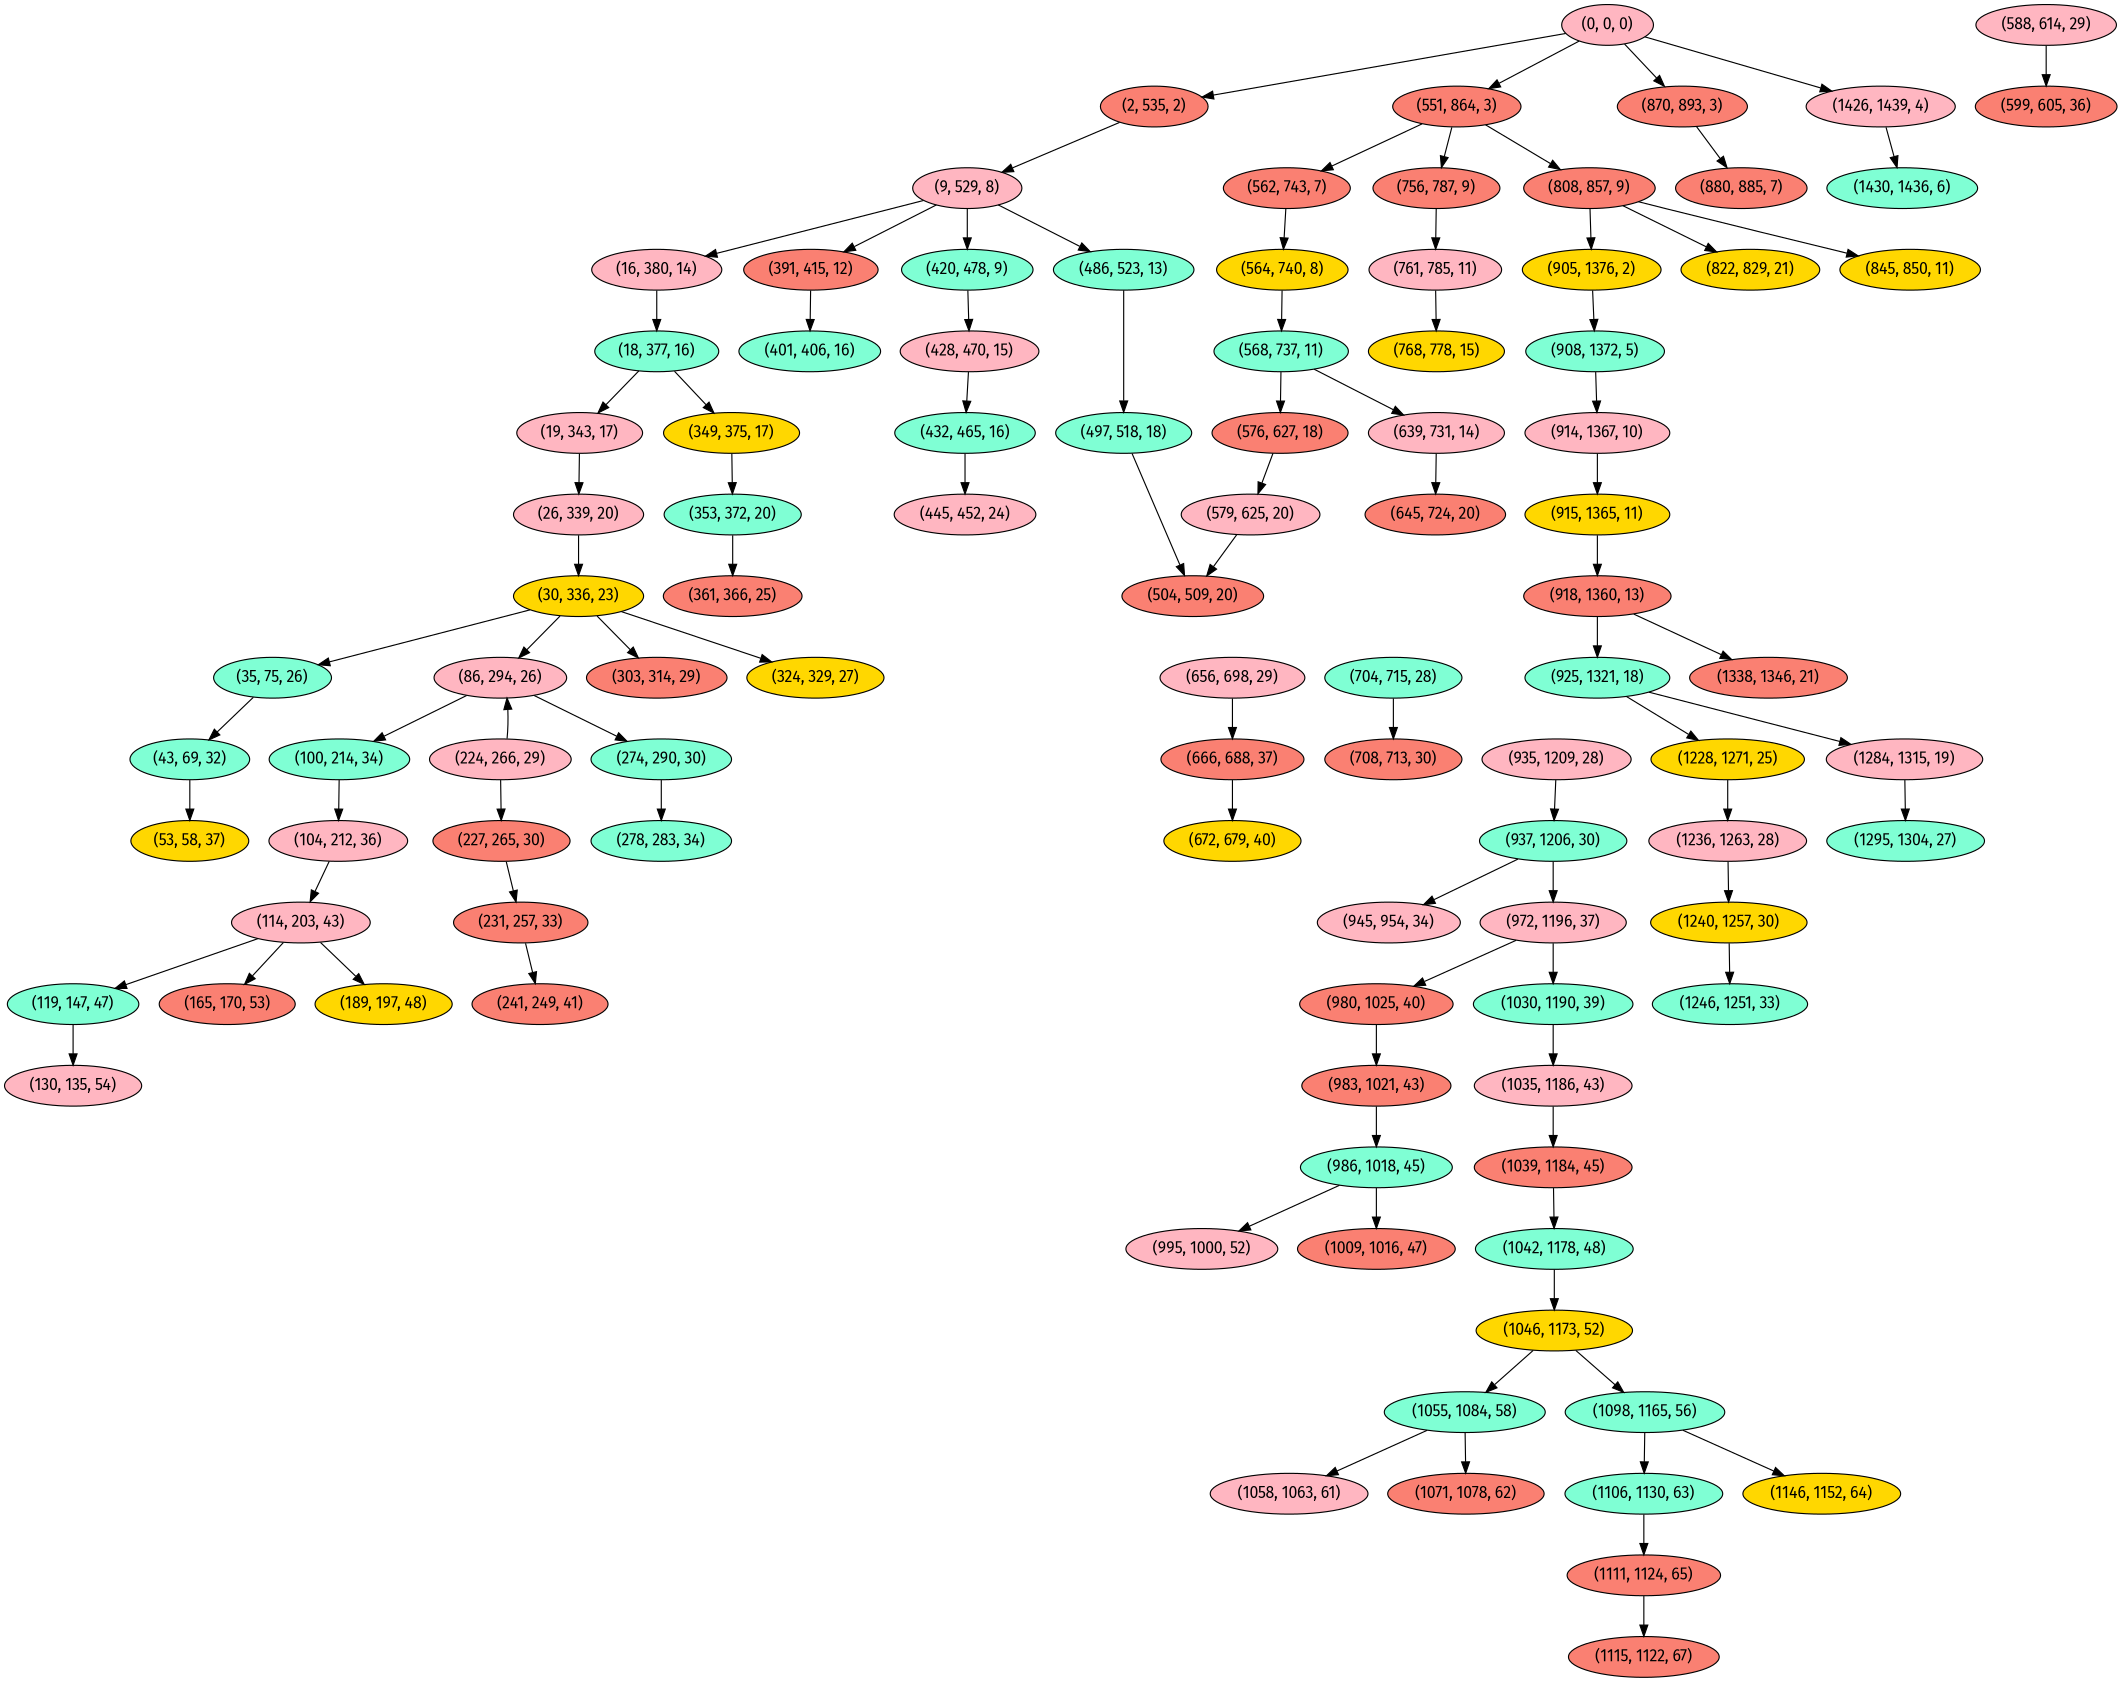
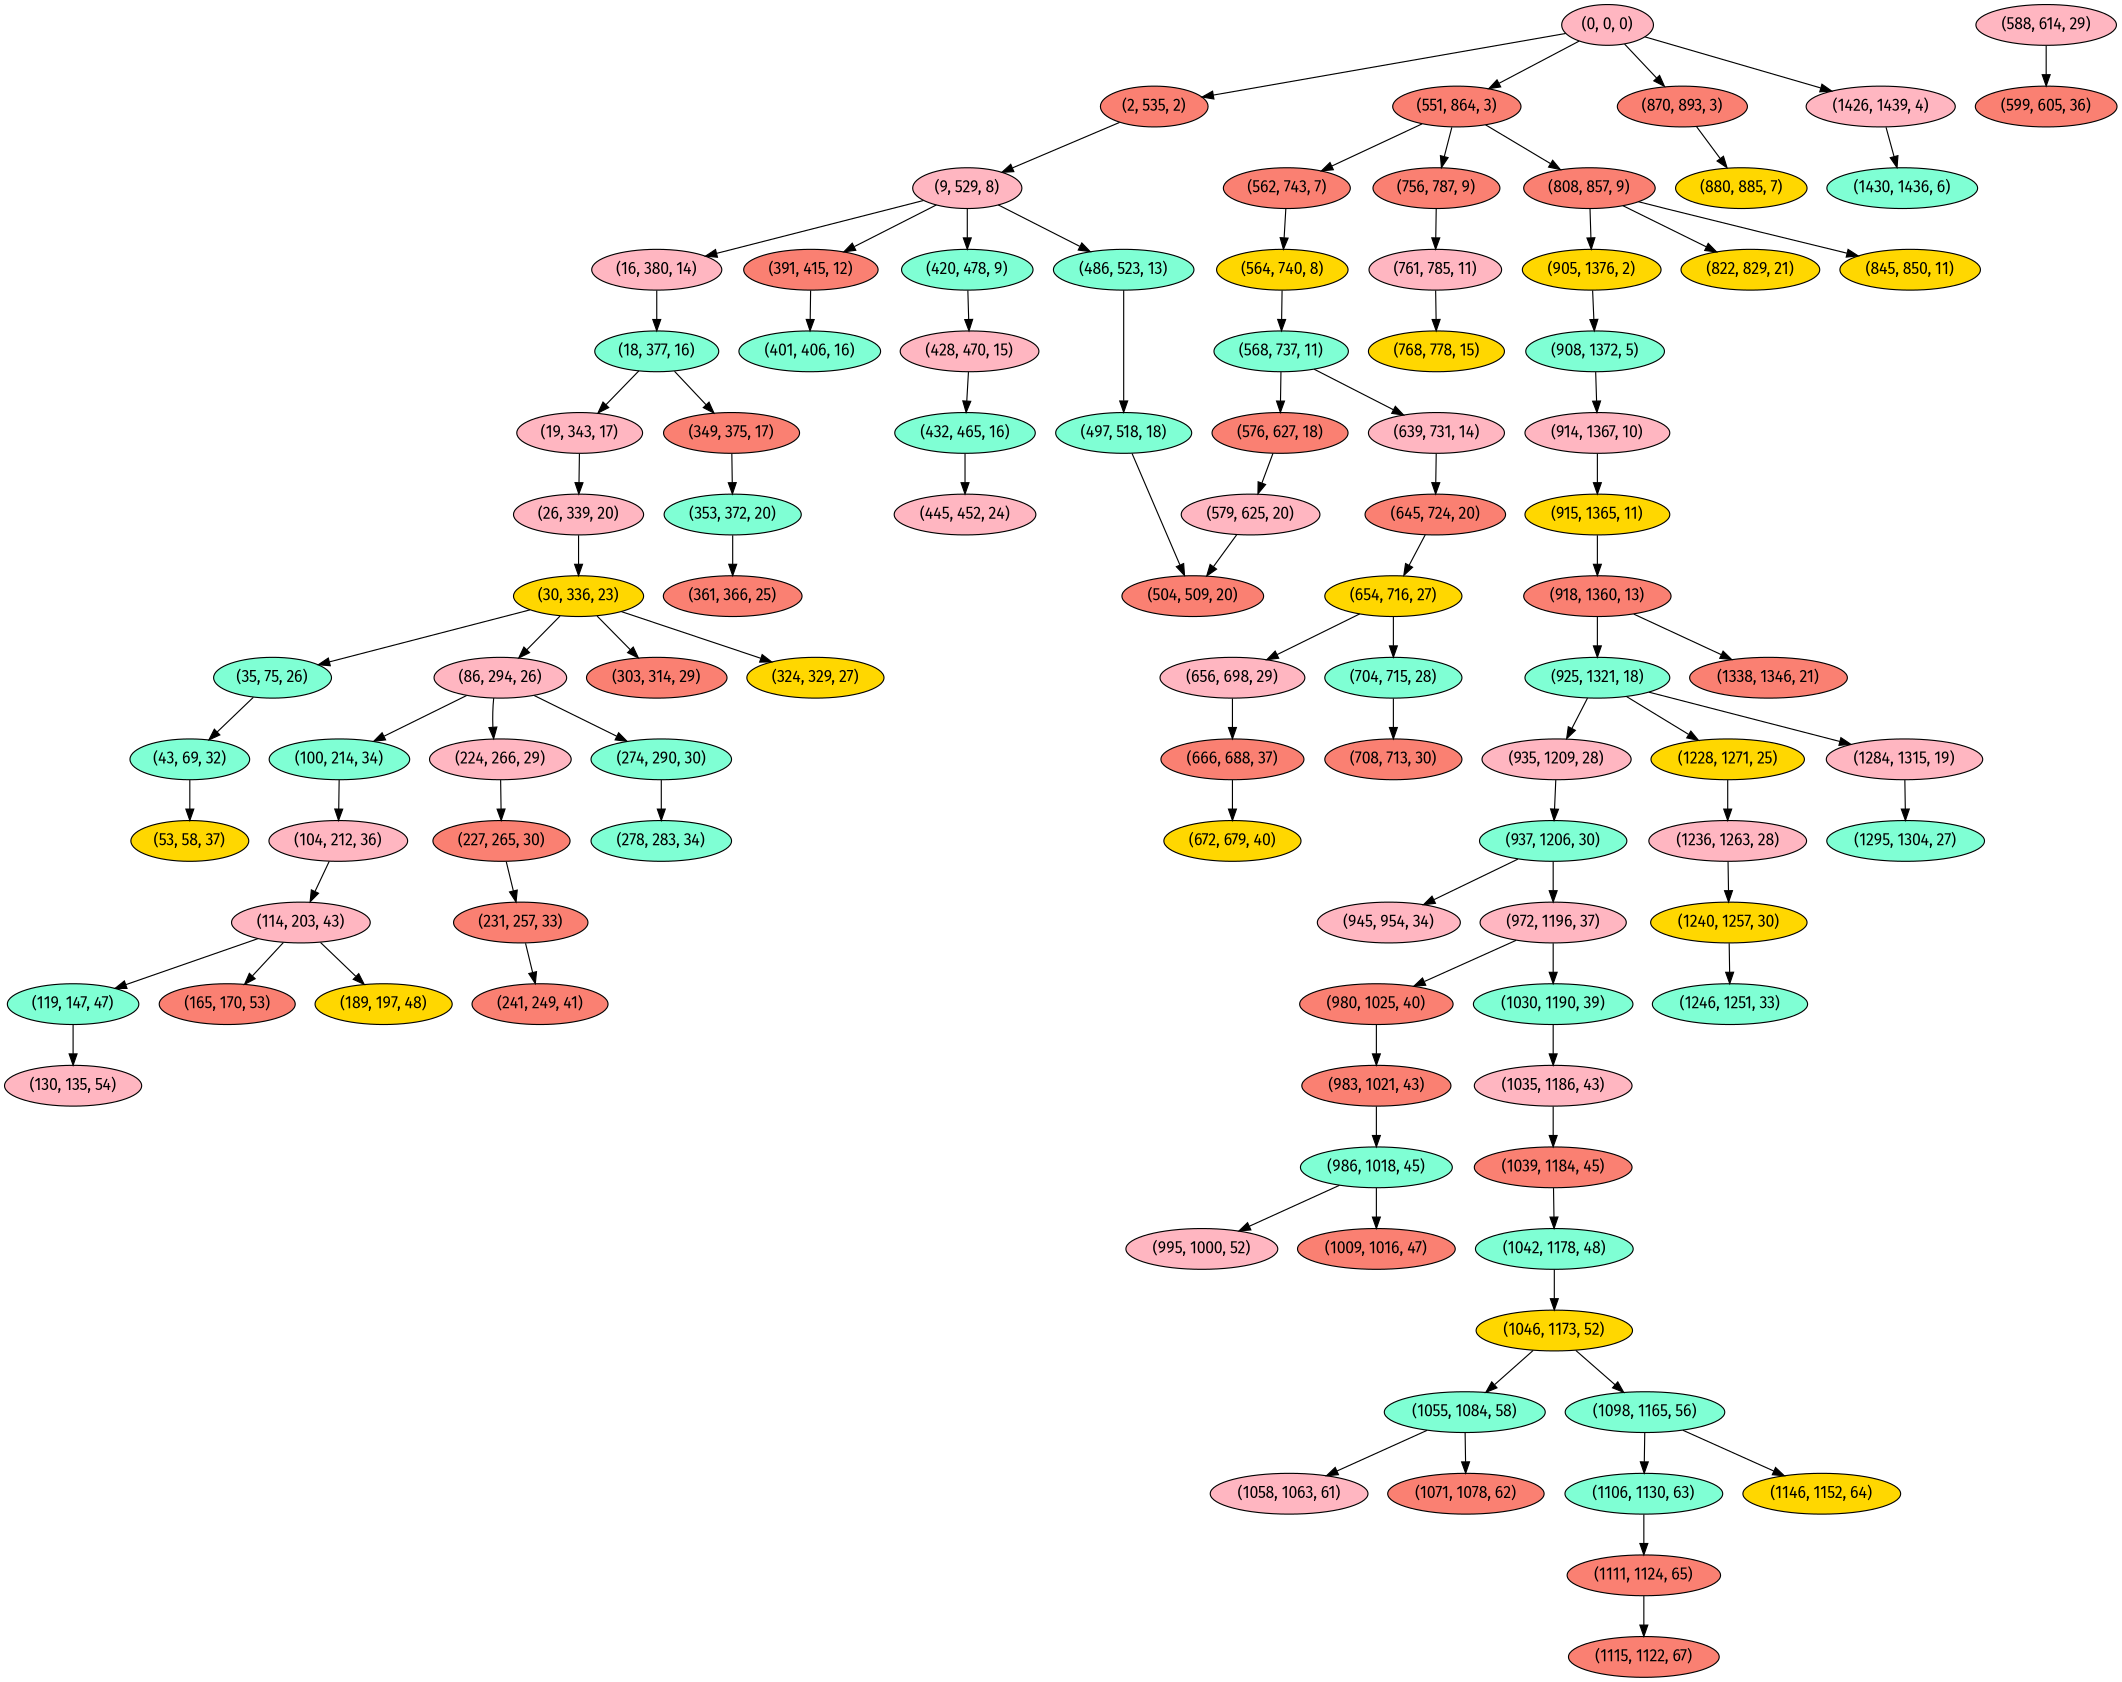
(1741, 188) -> (1741, 188)
(732, 433) -> (732, 433)
none -> (1393, 596)
none -> (1580, 713)
(508, 724) -> (493, 713)
